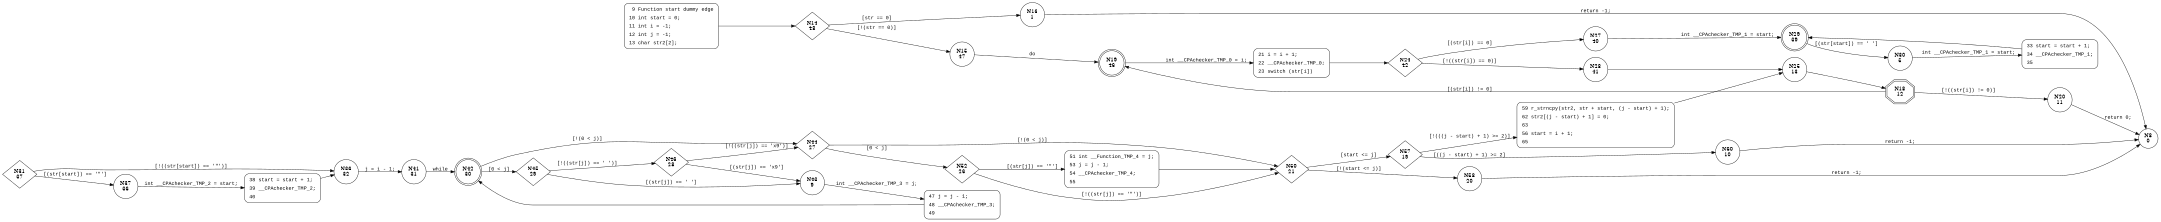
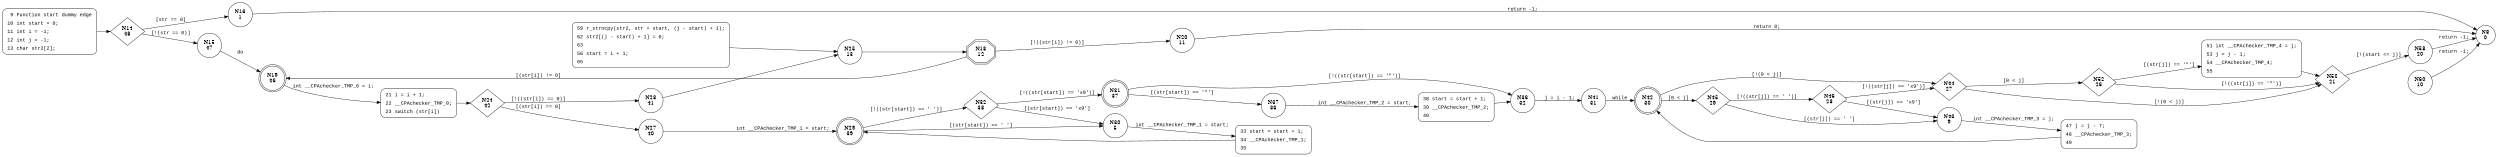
none -> (981, 105)
(1405, 155) -> none
(1116, 156) -> (2256, 46)
(20, 174) -> (1115, 94)
(953, 196) -> (2090, 126)
